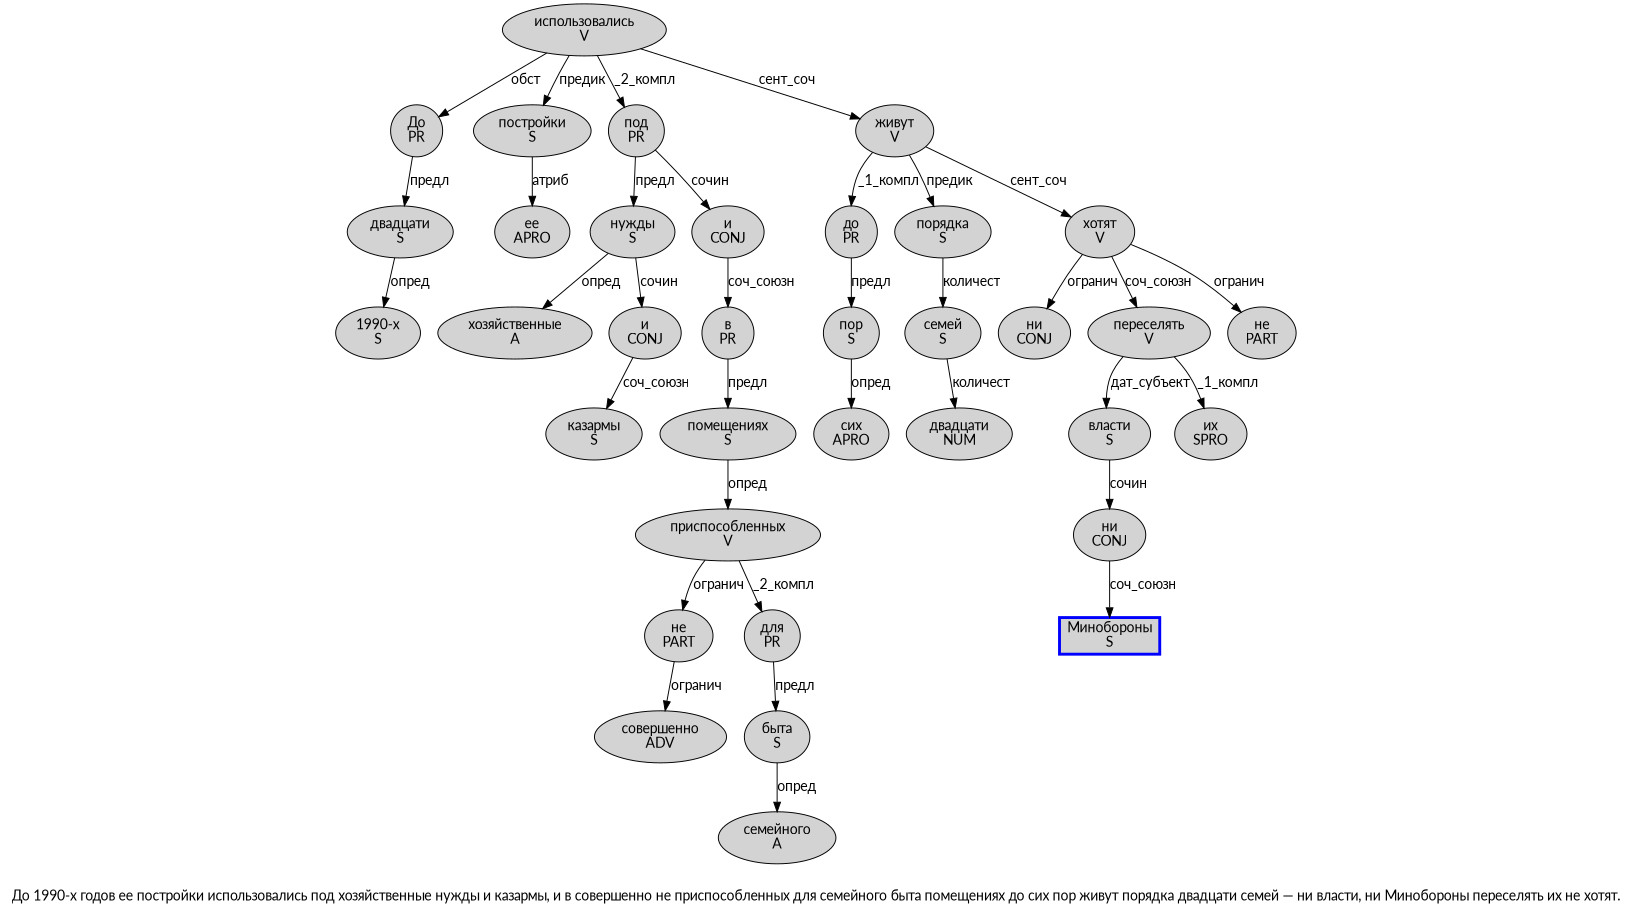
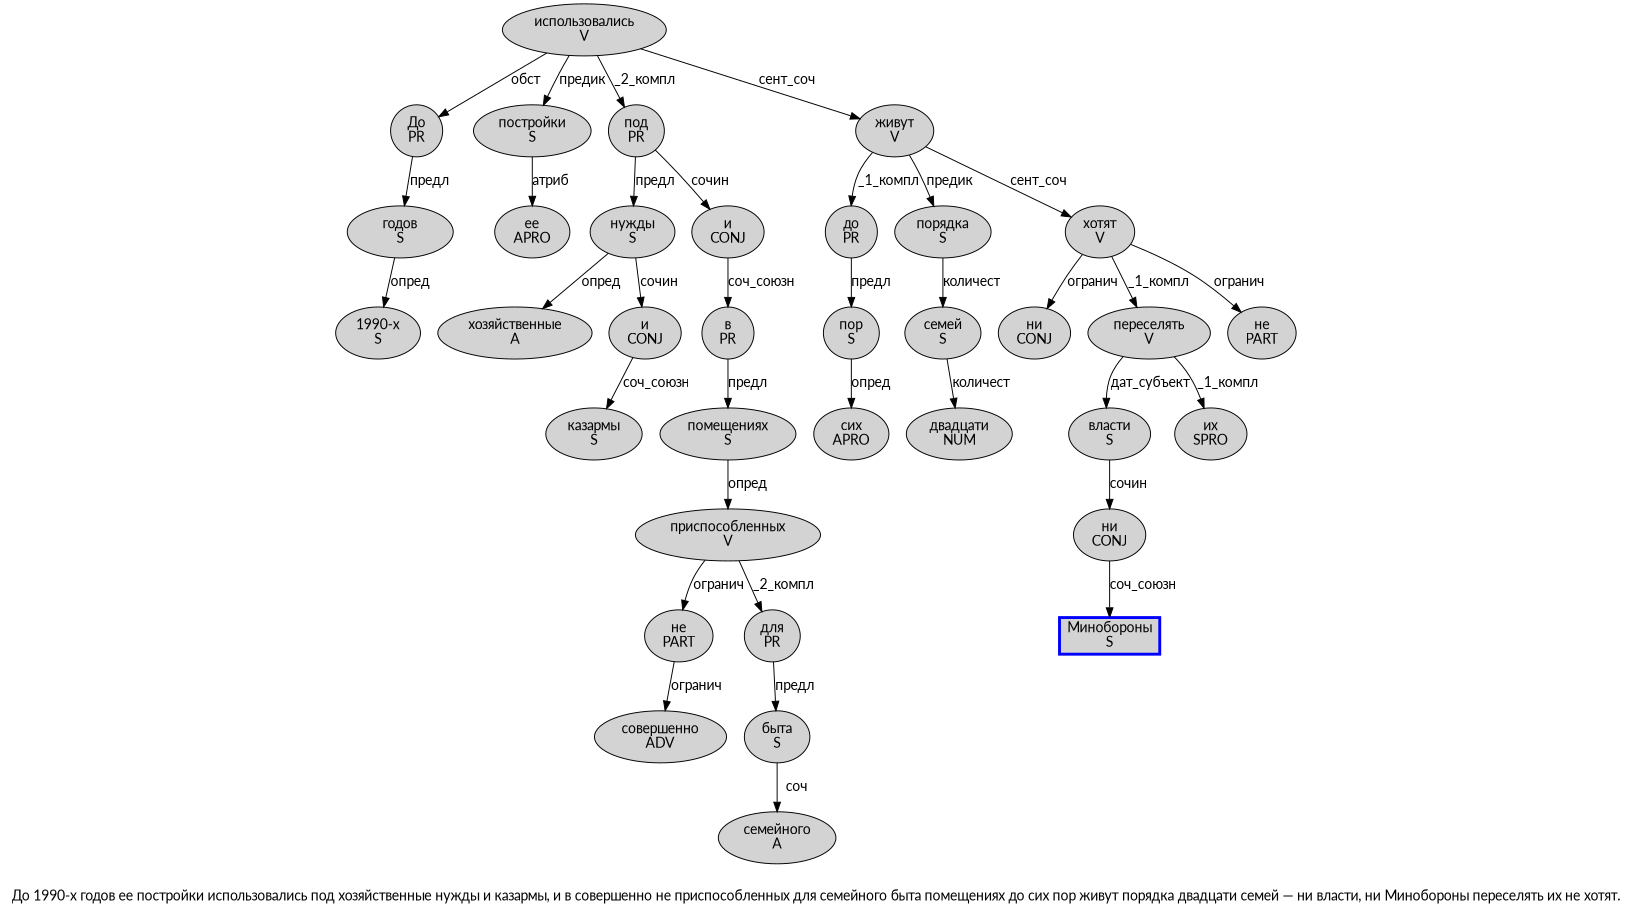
(400, 232) -> (400, 232)
(1159, 283) -> (1159, 283)
(797, 787) -> (797, 787)
